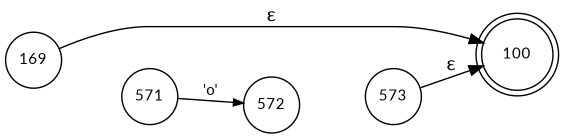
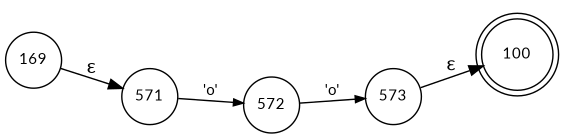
(263, 27) -> (85, 76)
none -> (328, 101)
